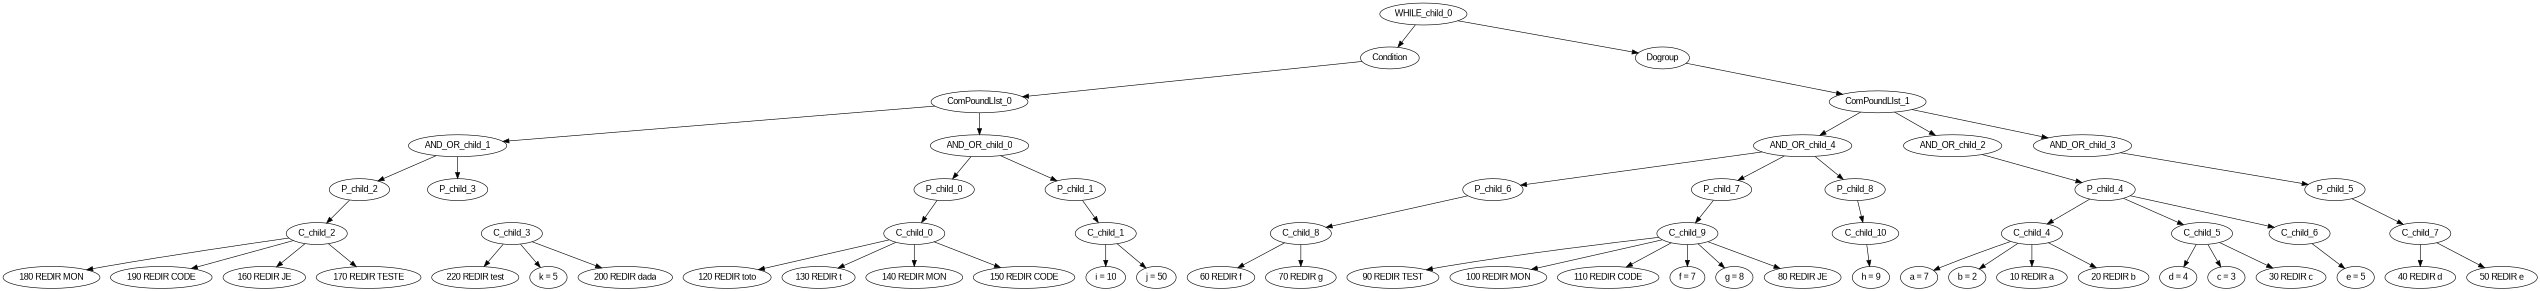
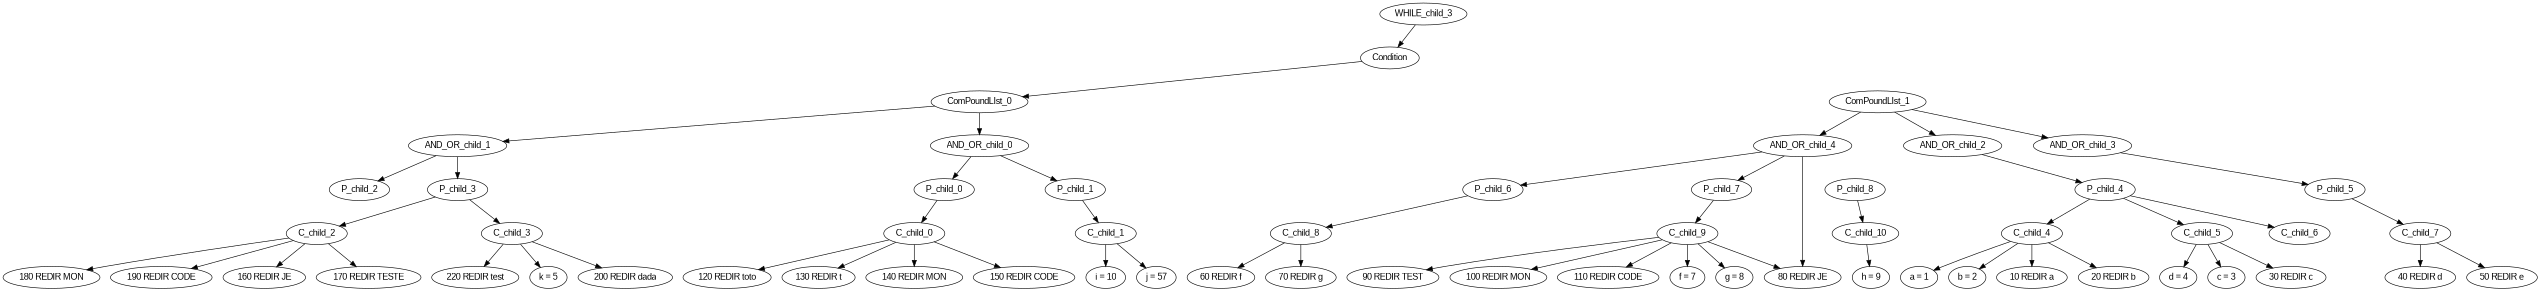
(1423, 14) -> (1423, 14)
(1662, 58) -> none
(1827, 166) -> (1803, 208)
(340, 209) -> (390, 211)
none -> (482, 210)
(1156, 277) -> (1156, 277)
(1919, 277) -> (1919, 277)
(2356, 277) -> none
